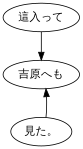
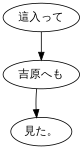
(47, 107) -> (36, 99)
